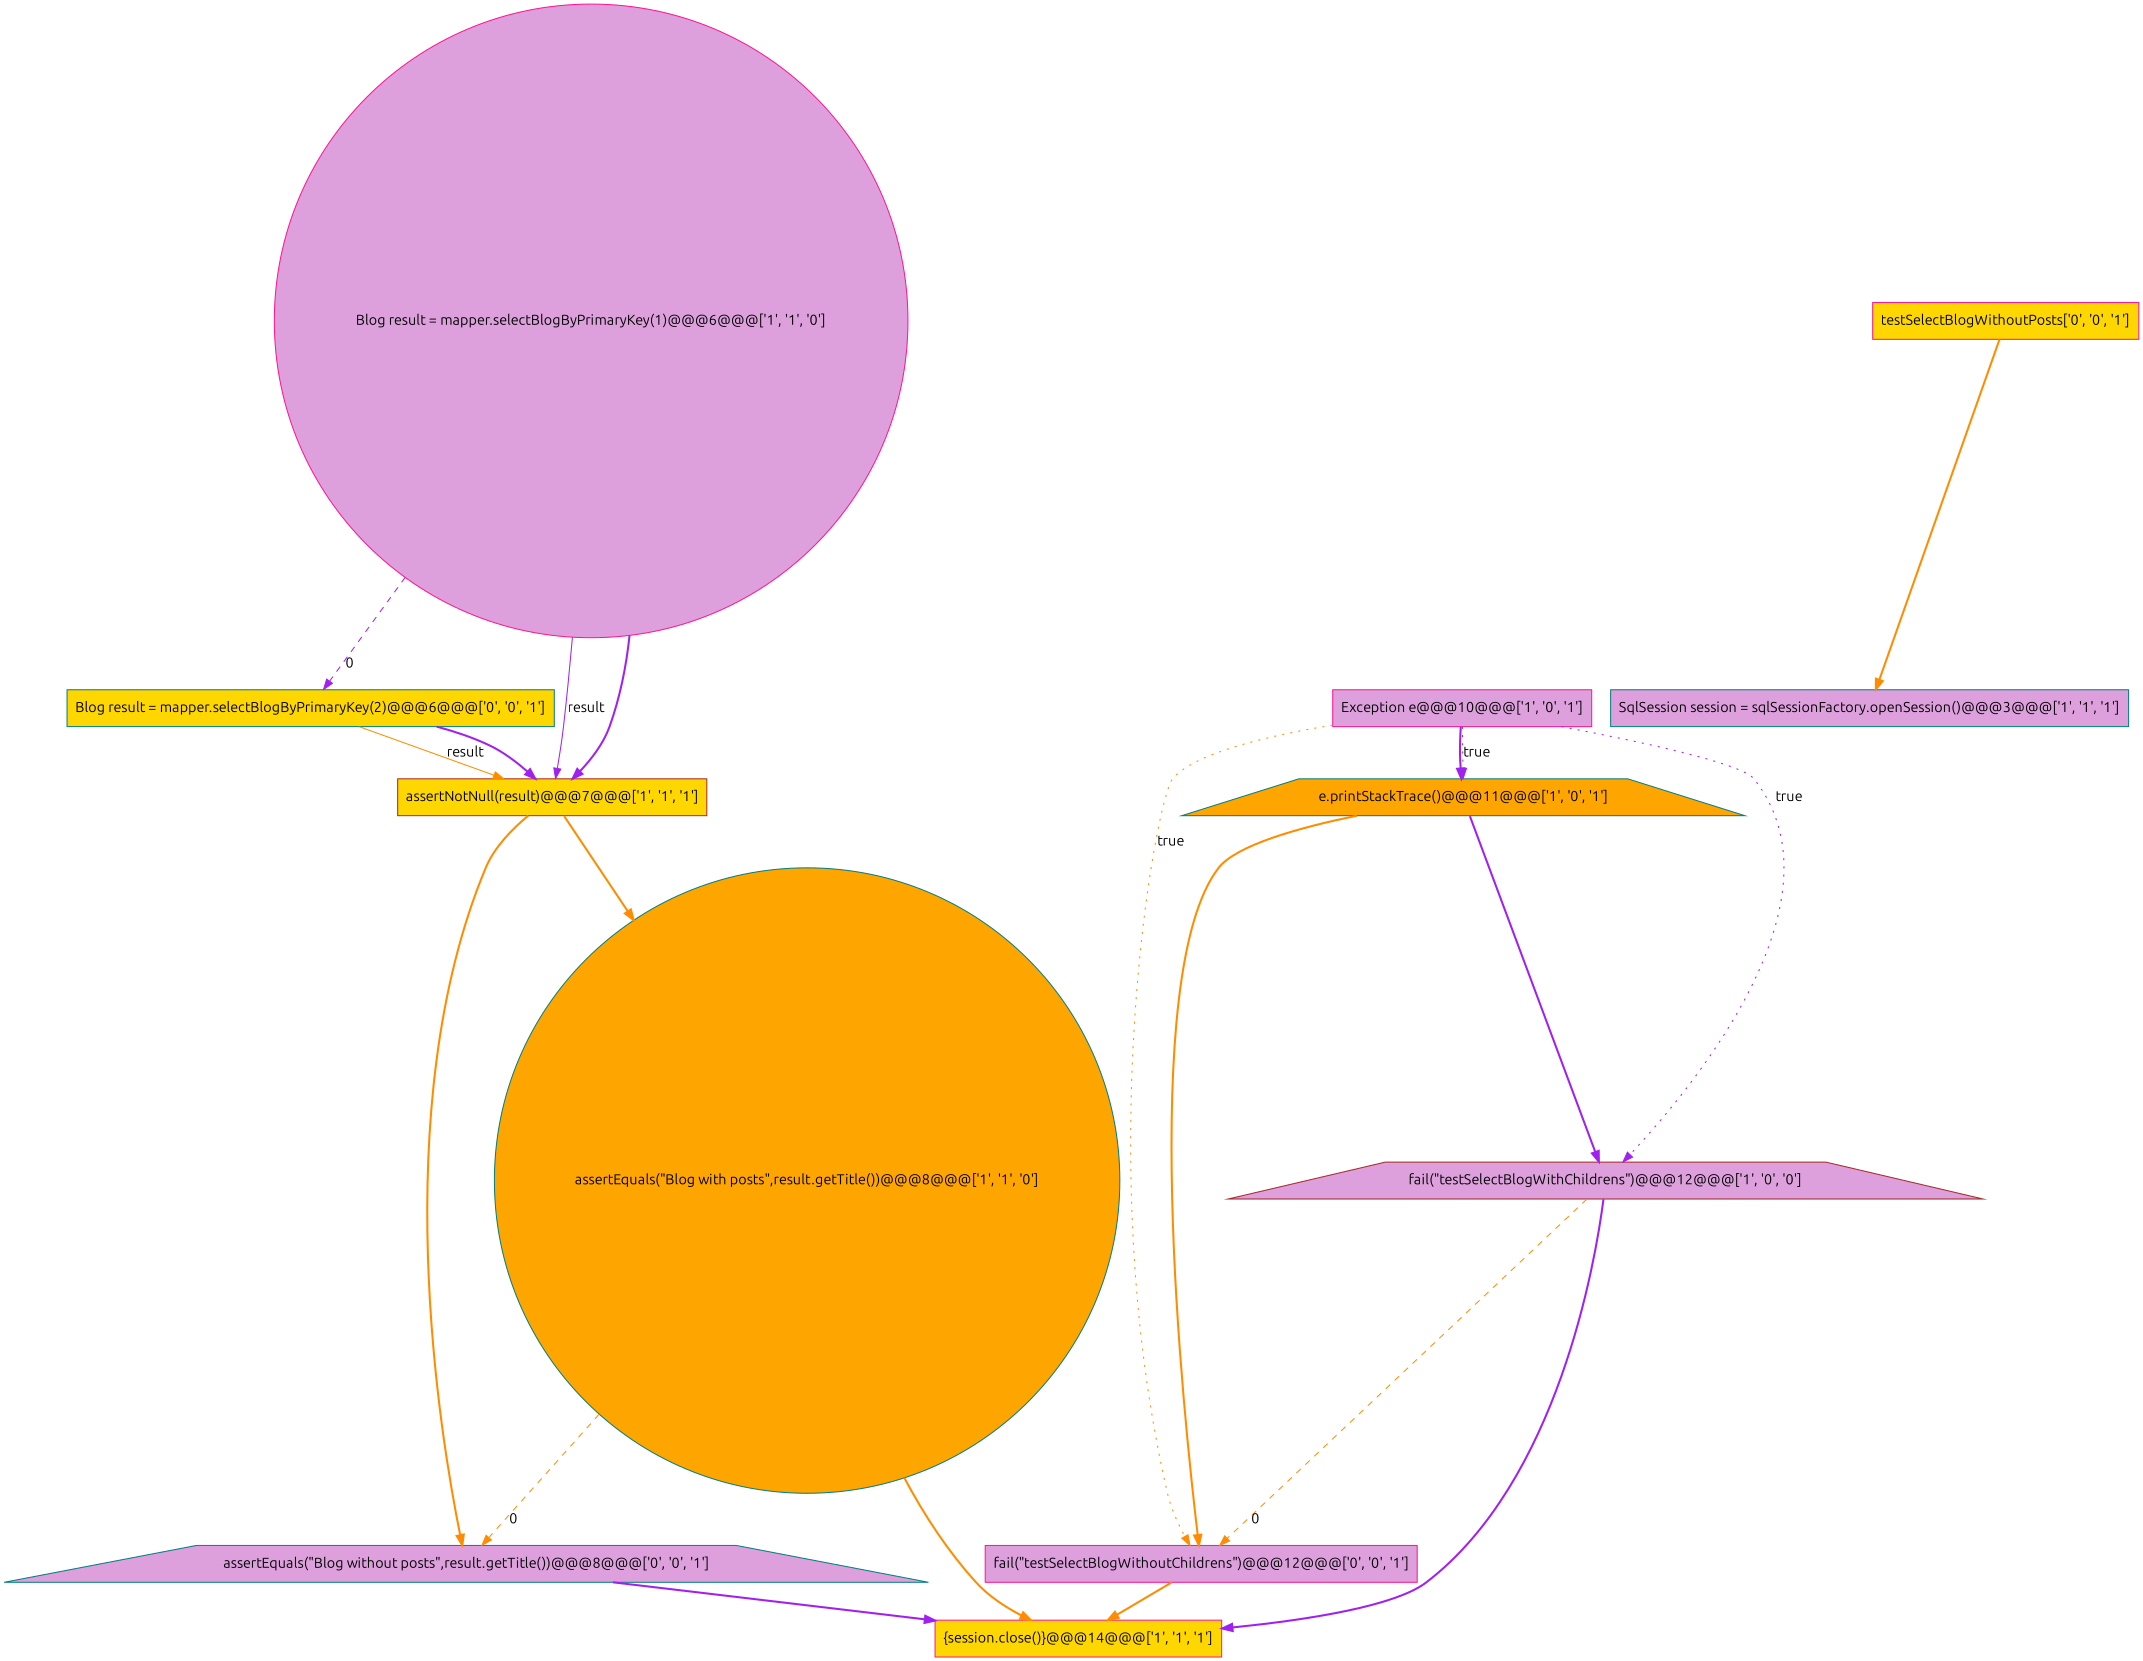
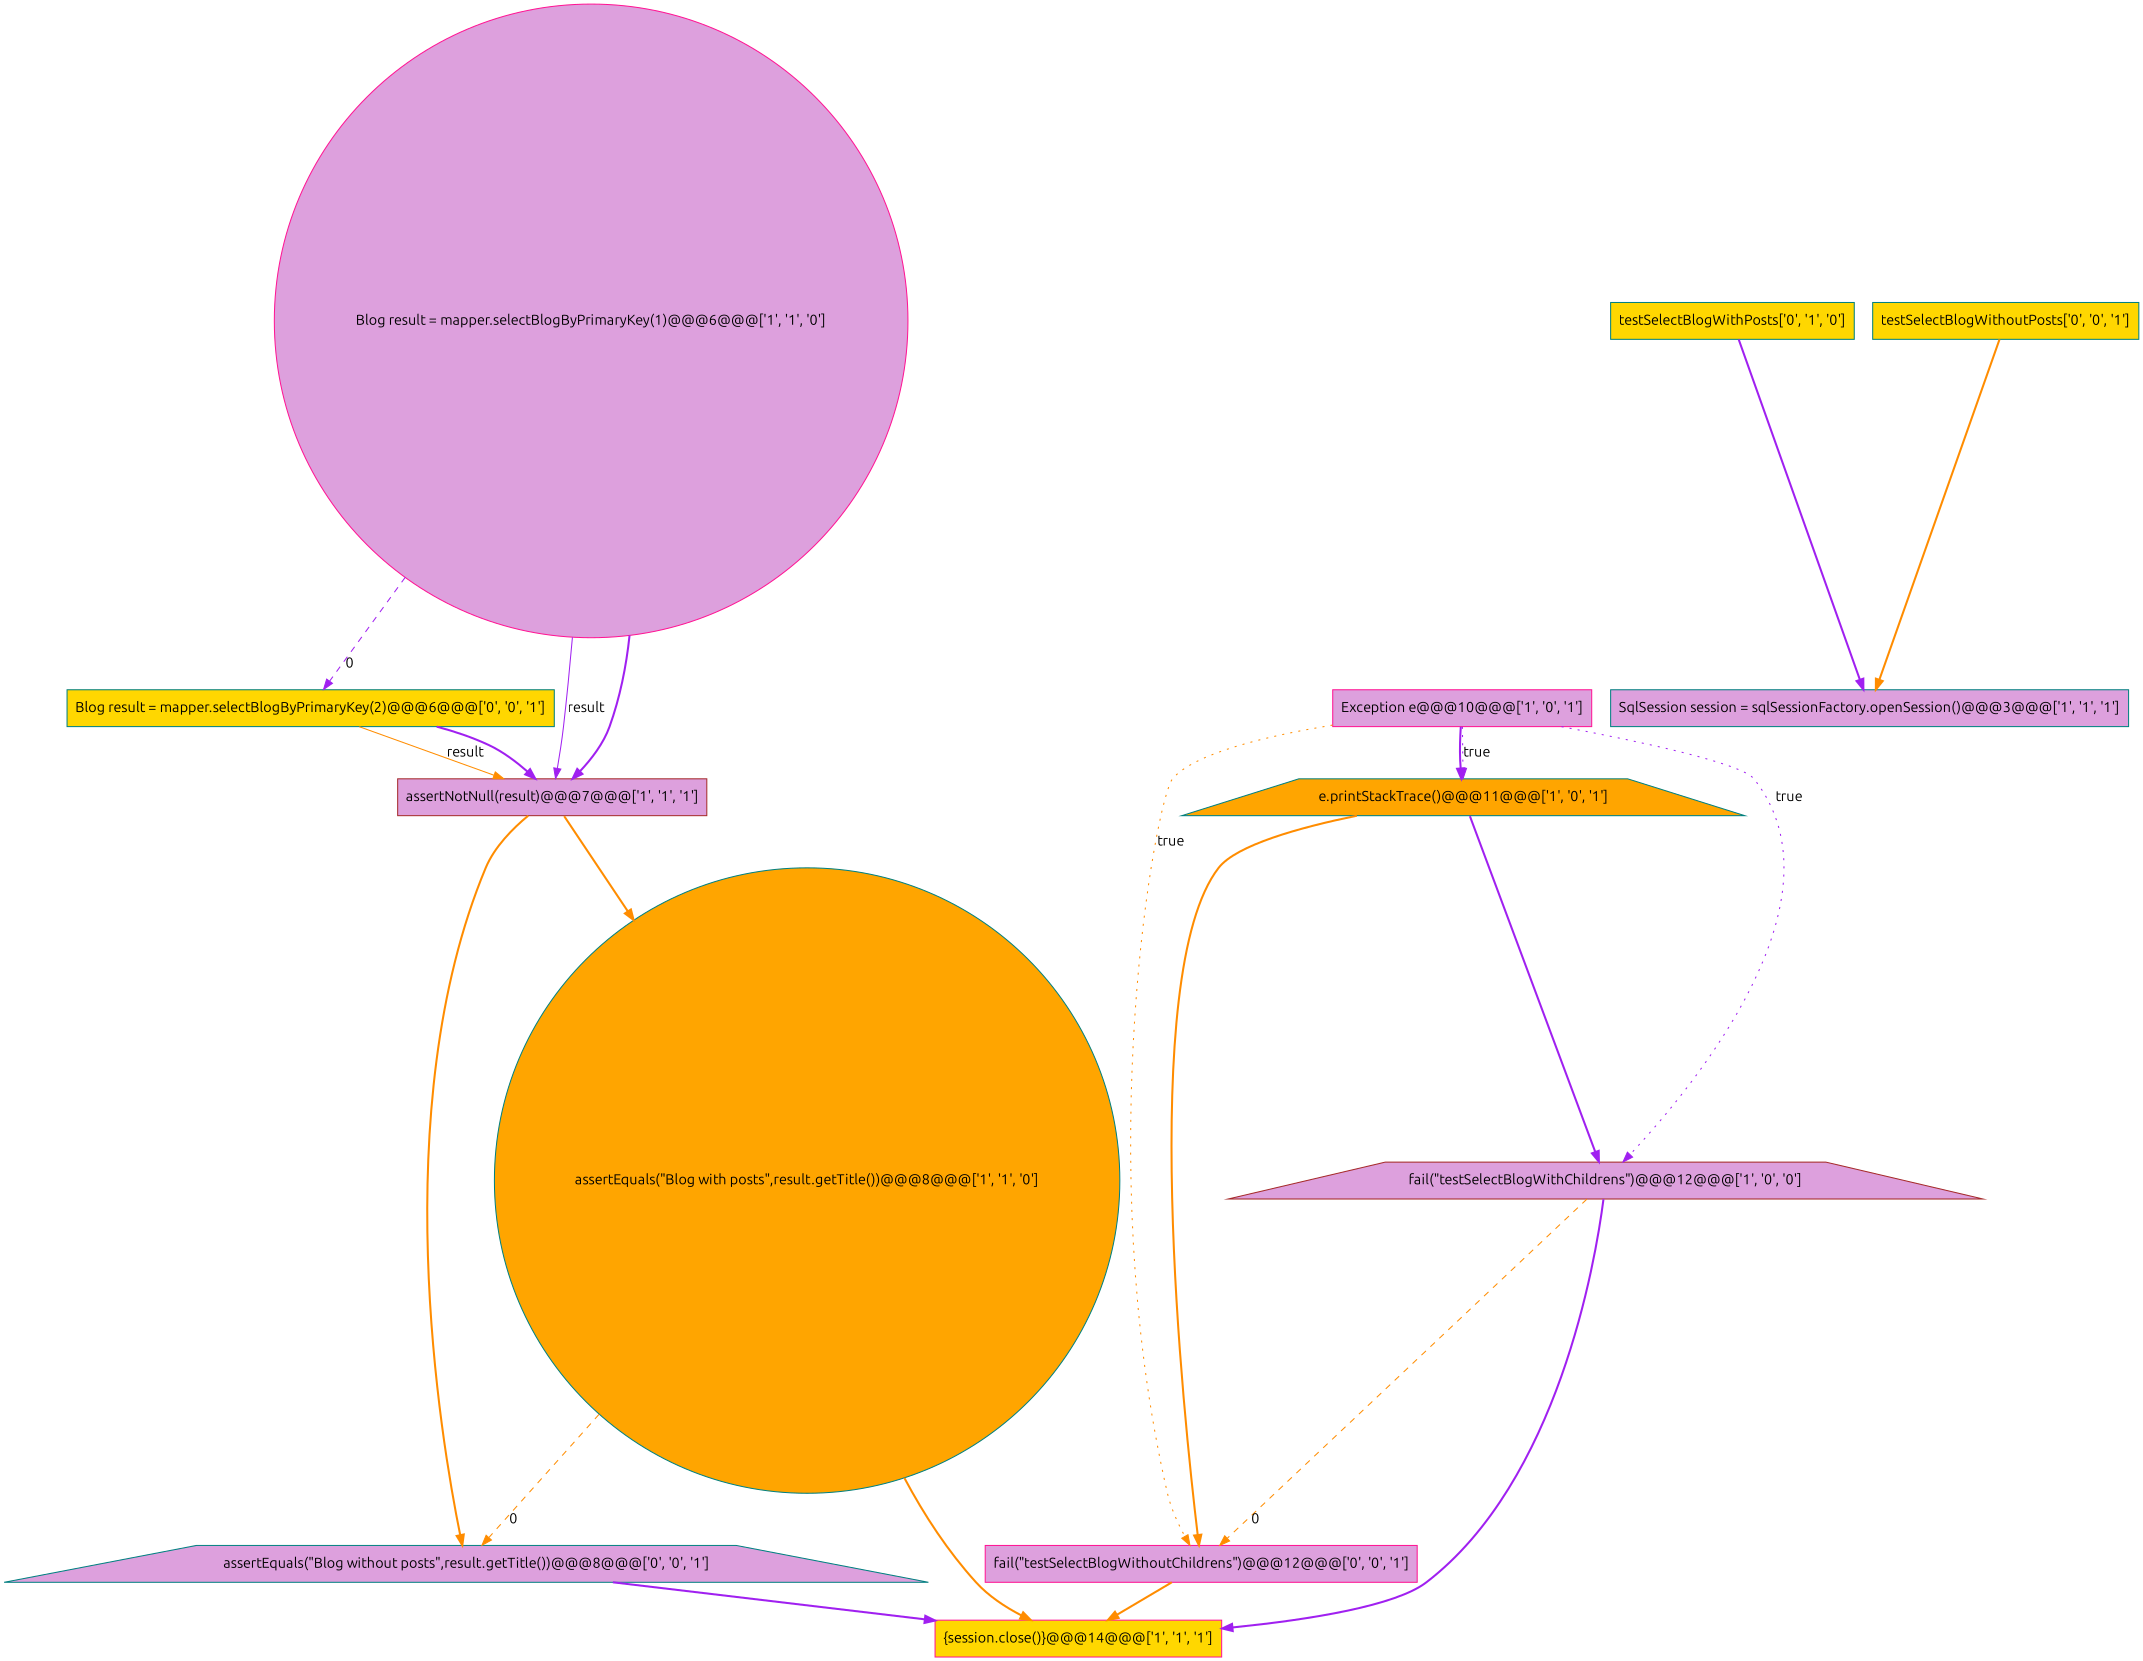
none -> (1732, 321)
(2006, 321) -> (2006, 321)
(552, 797) -> (552, 797)
